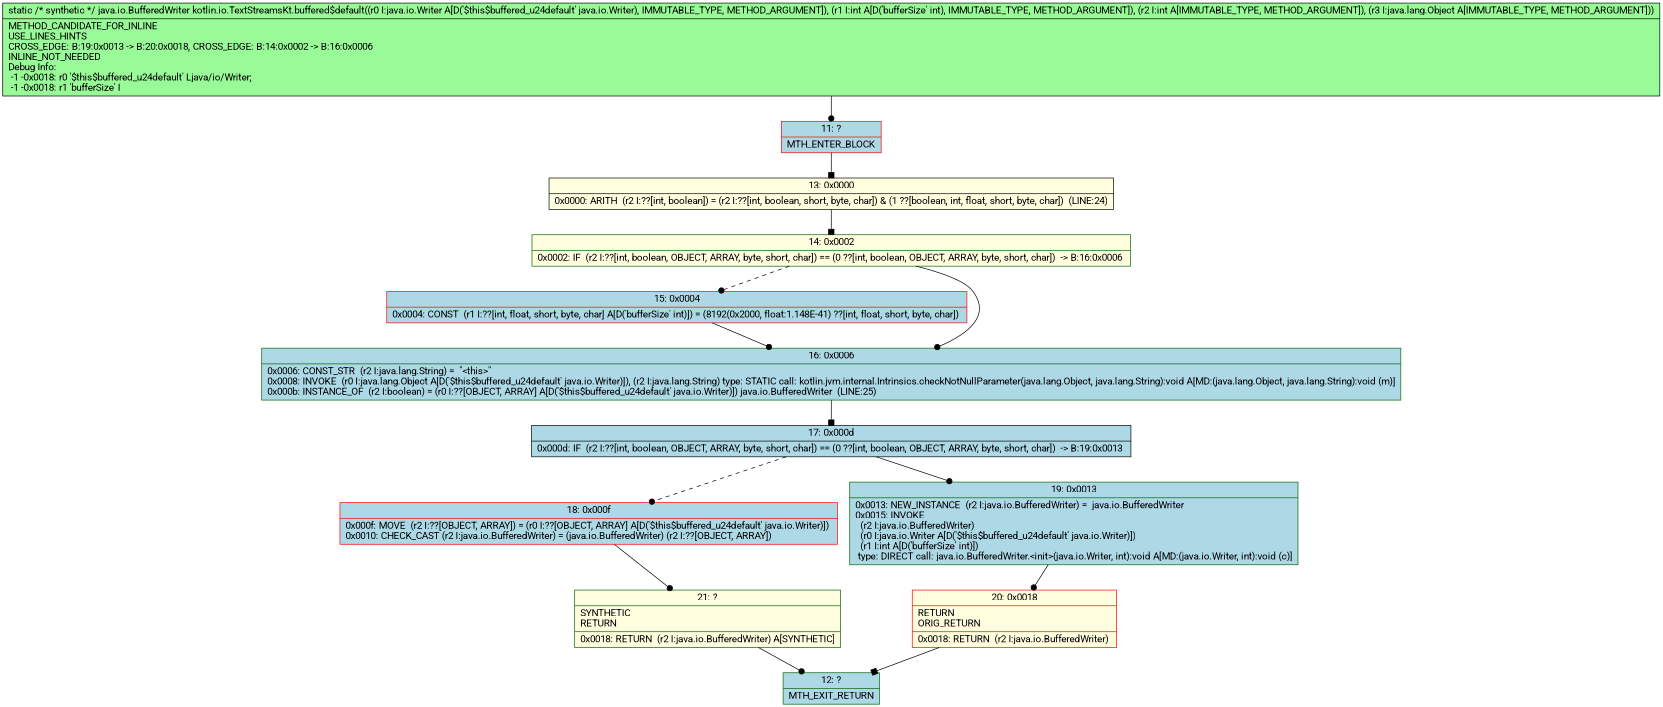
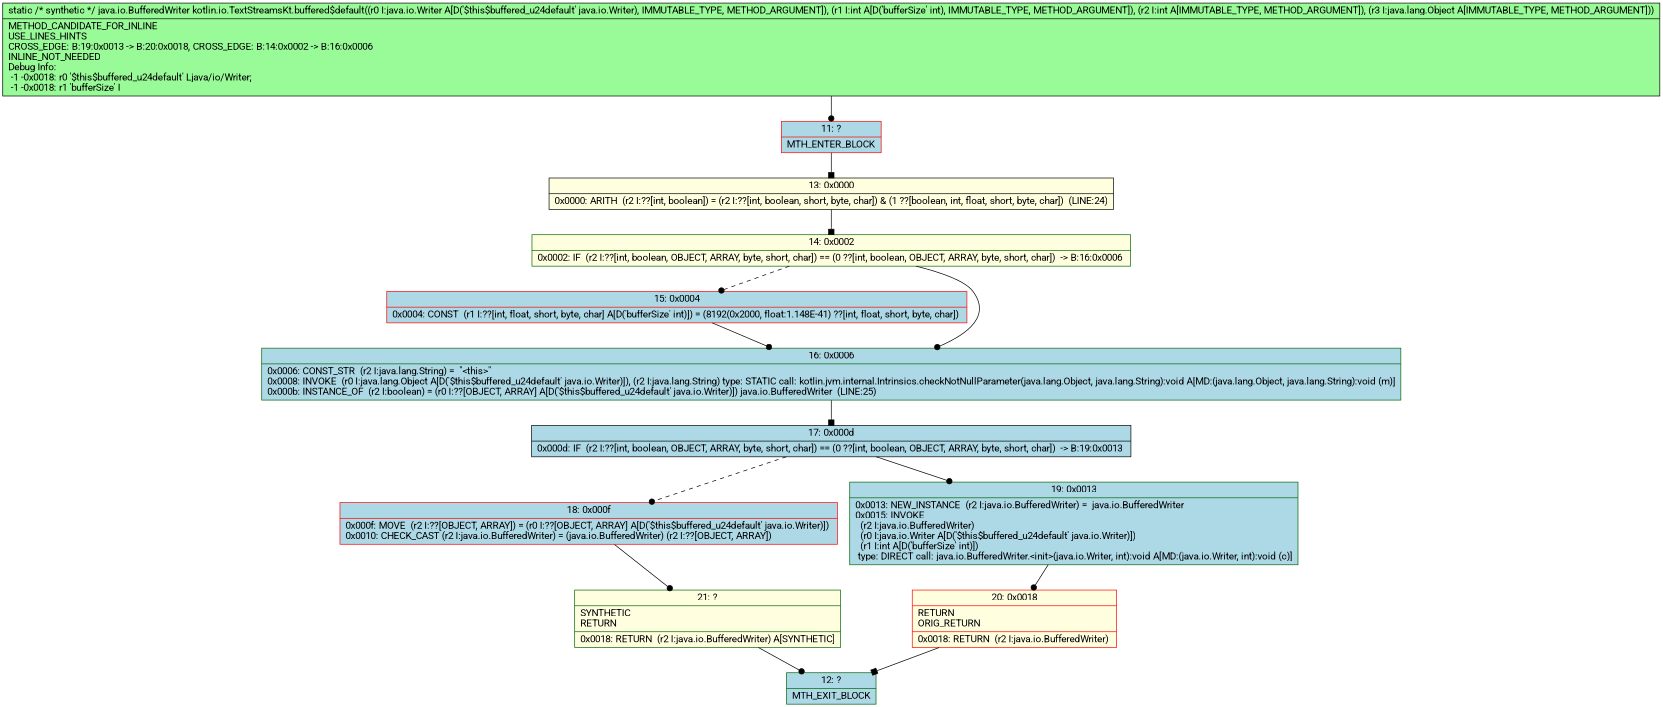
(831, 696) -> (831, 696)
